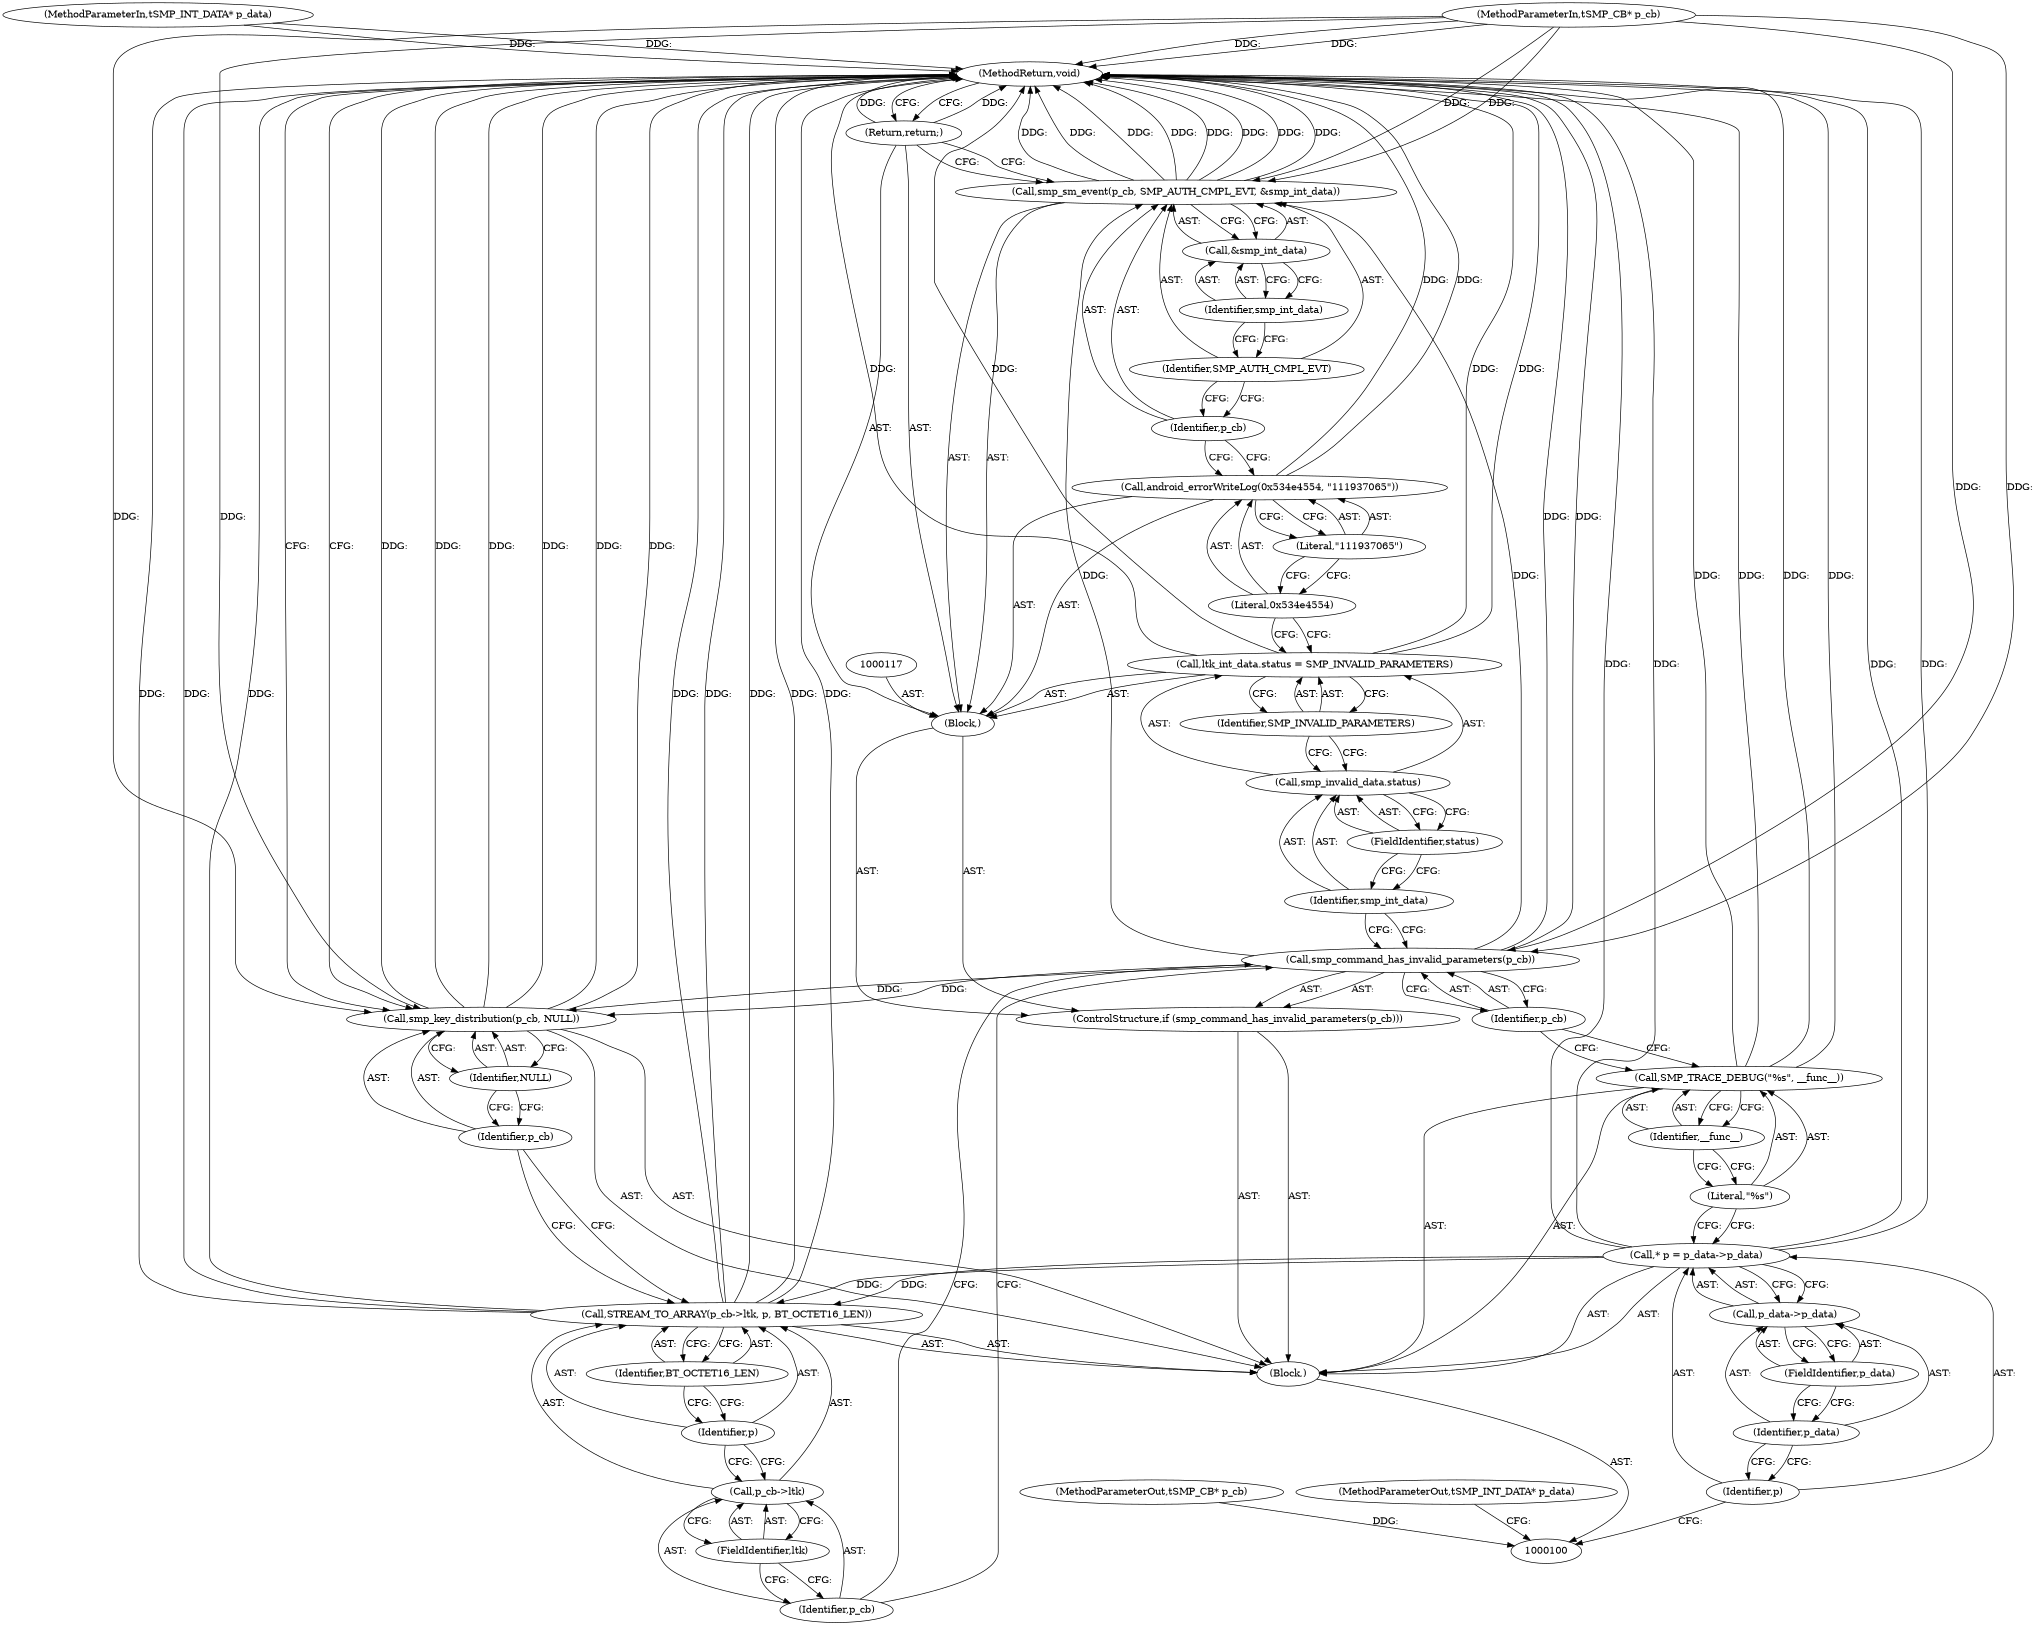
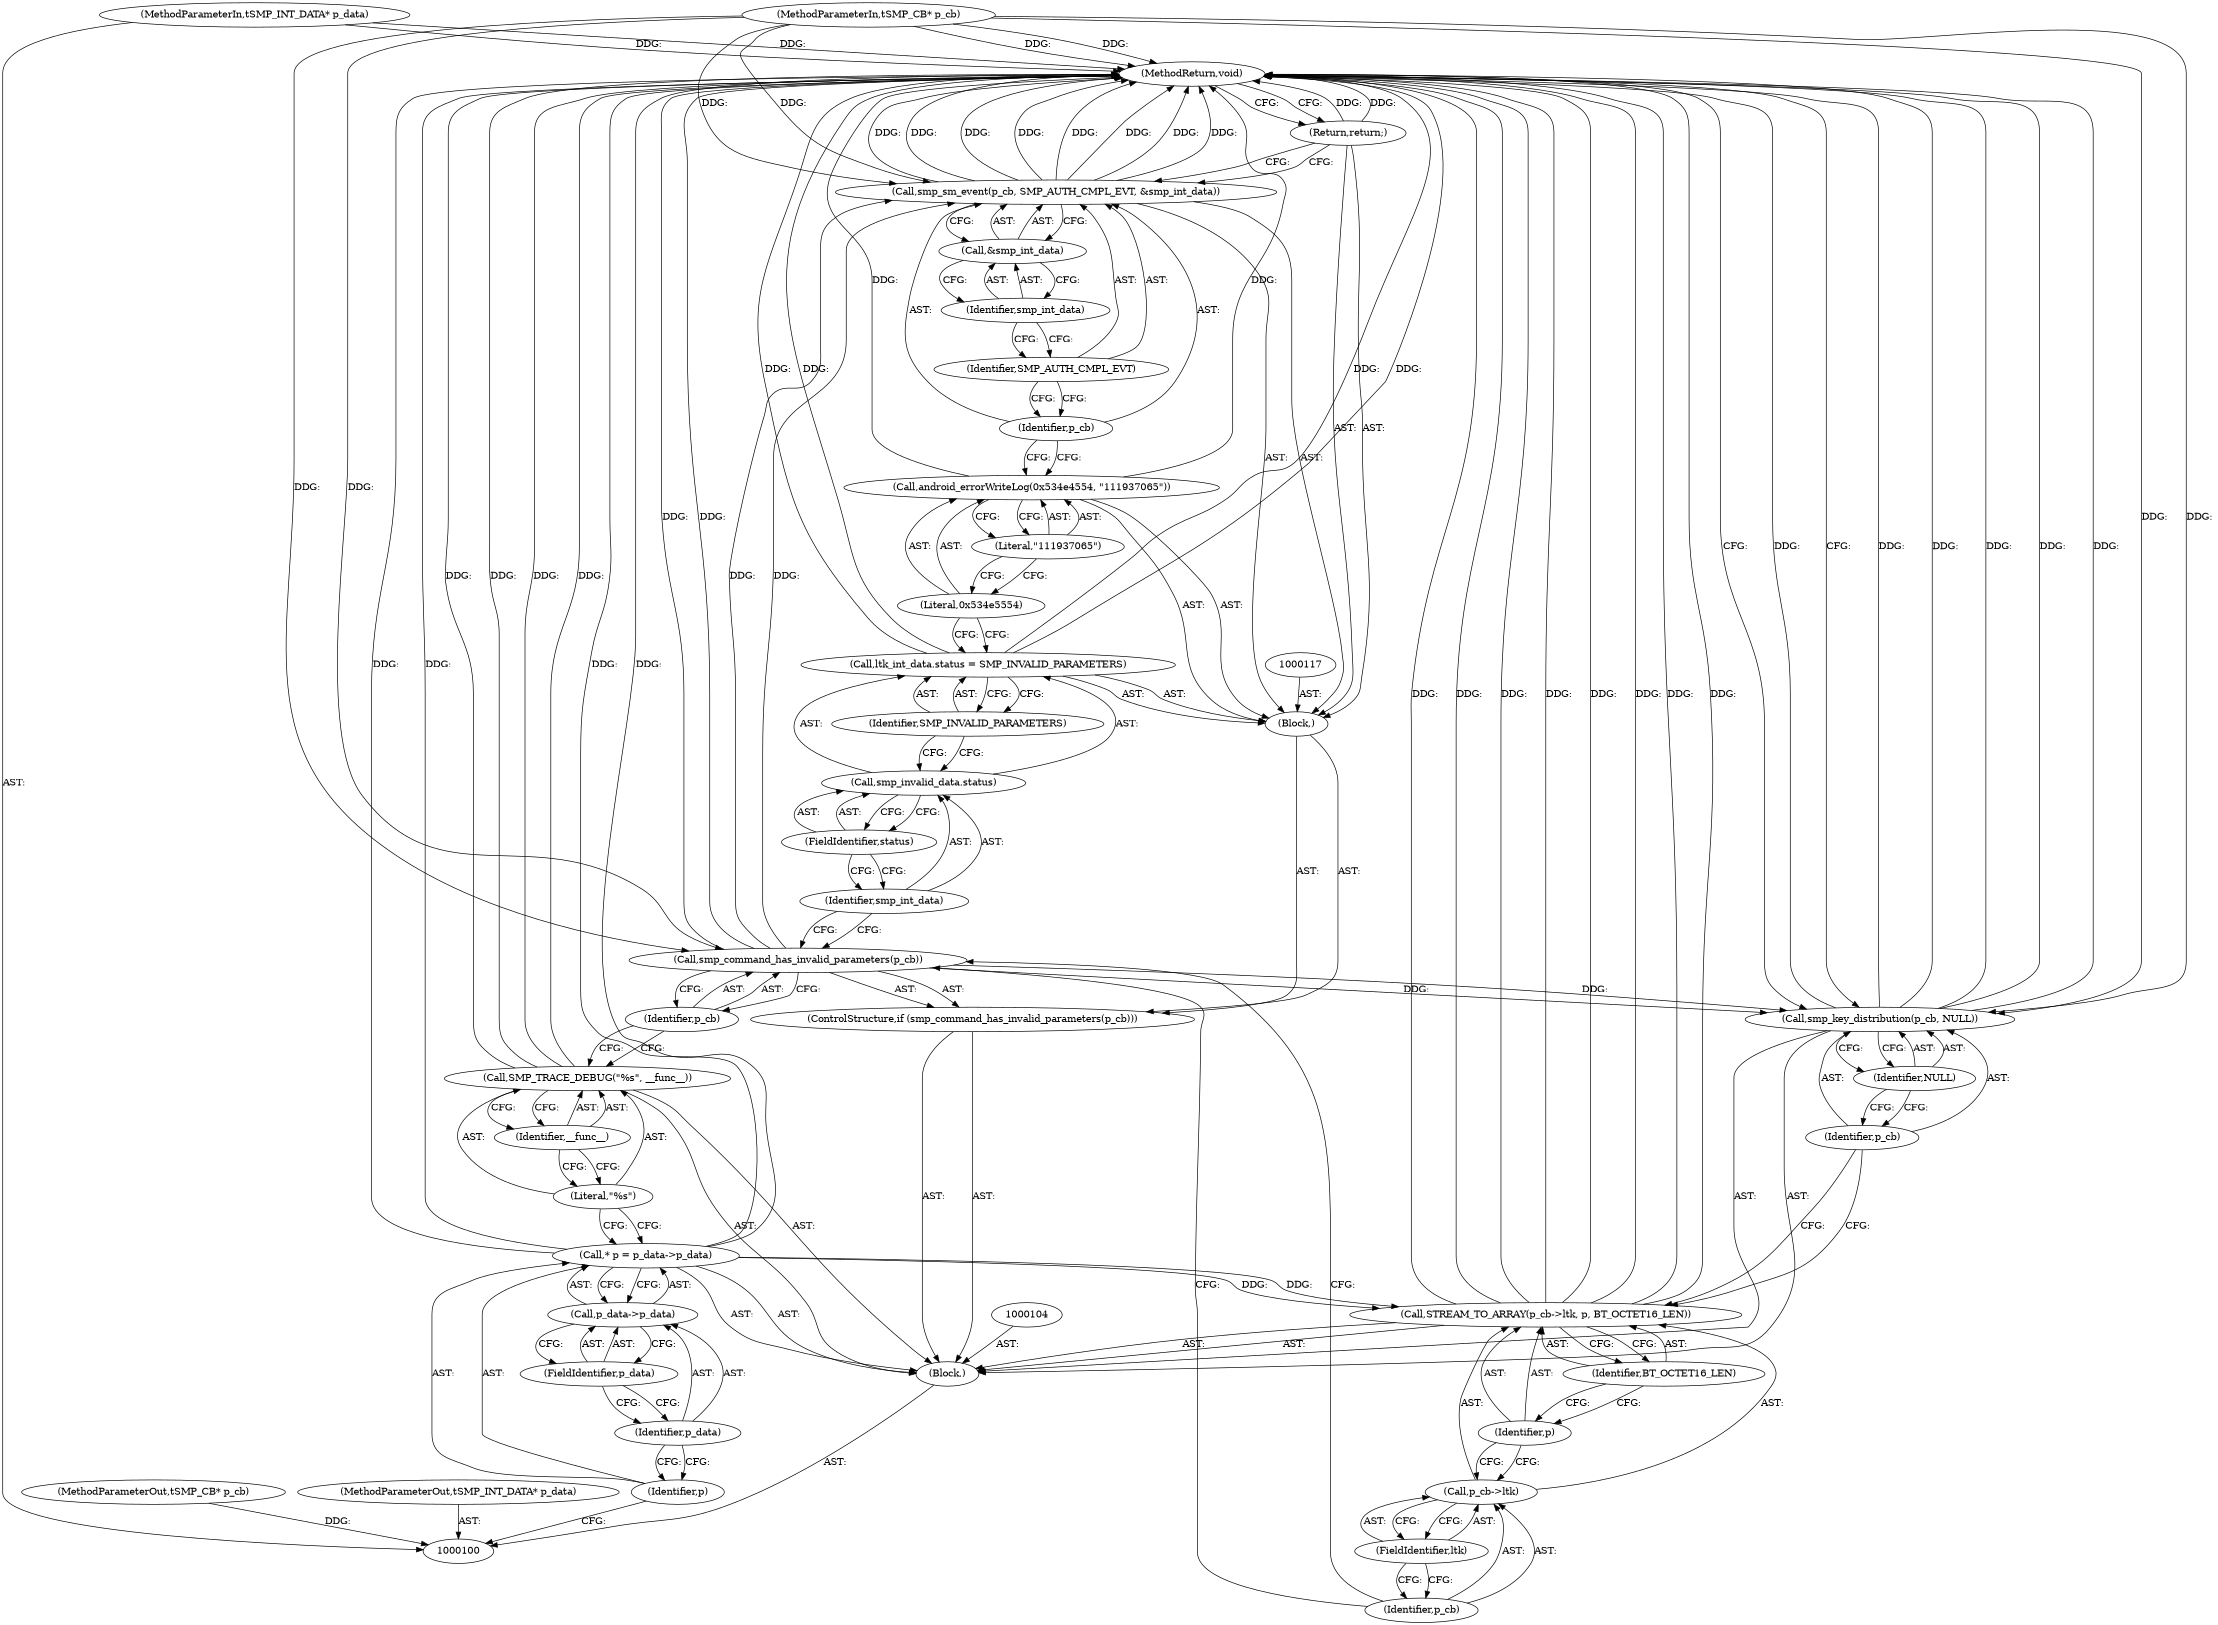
(1282, 606) -> (971, 606)
none -> (3, 921)
none -> (1027, 1315)
(1520, 1522) -> (471, 1522)
